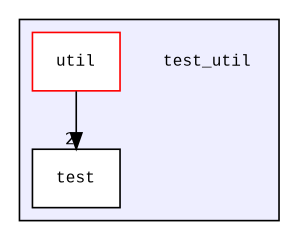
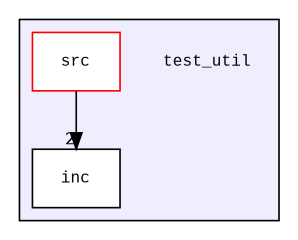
(76, 62) -> (76, 62)
(76, 178) -> (76, 178)
